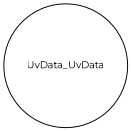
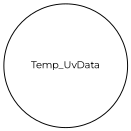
(66, 66) -> (66, 66)
